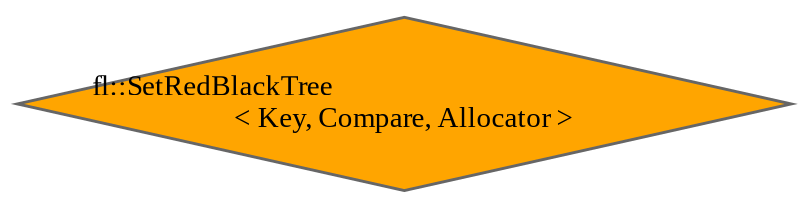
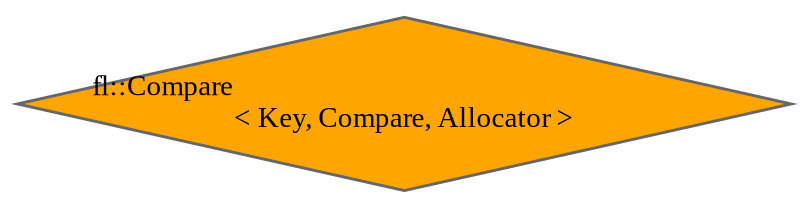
(404, 104) -> (404, 104)
